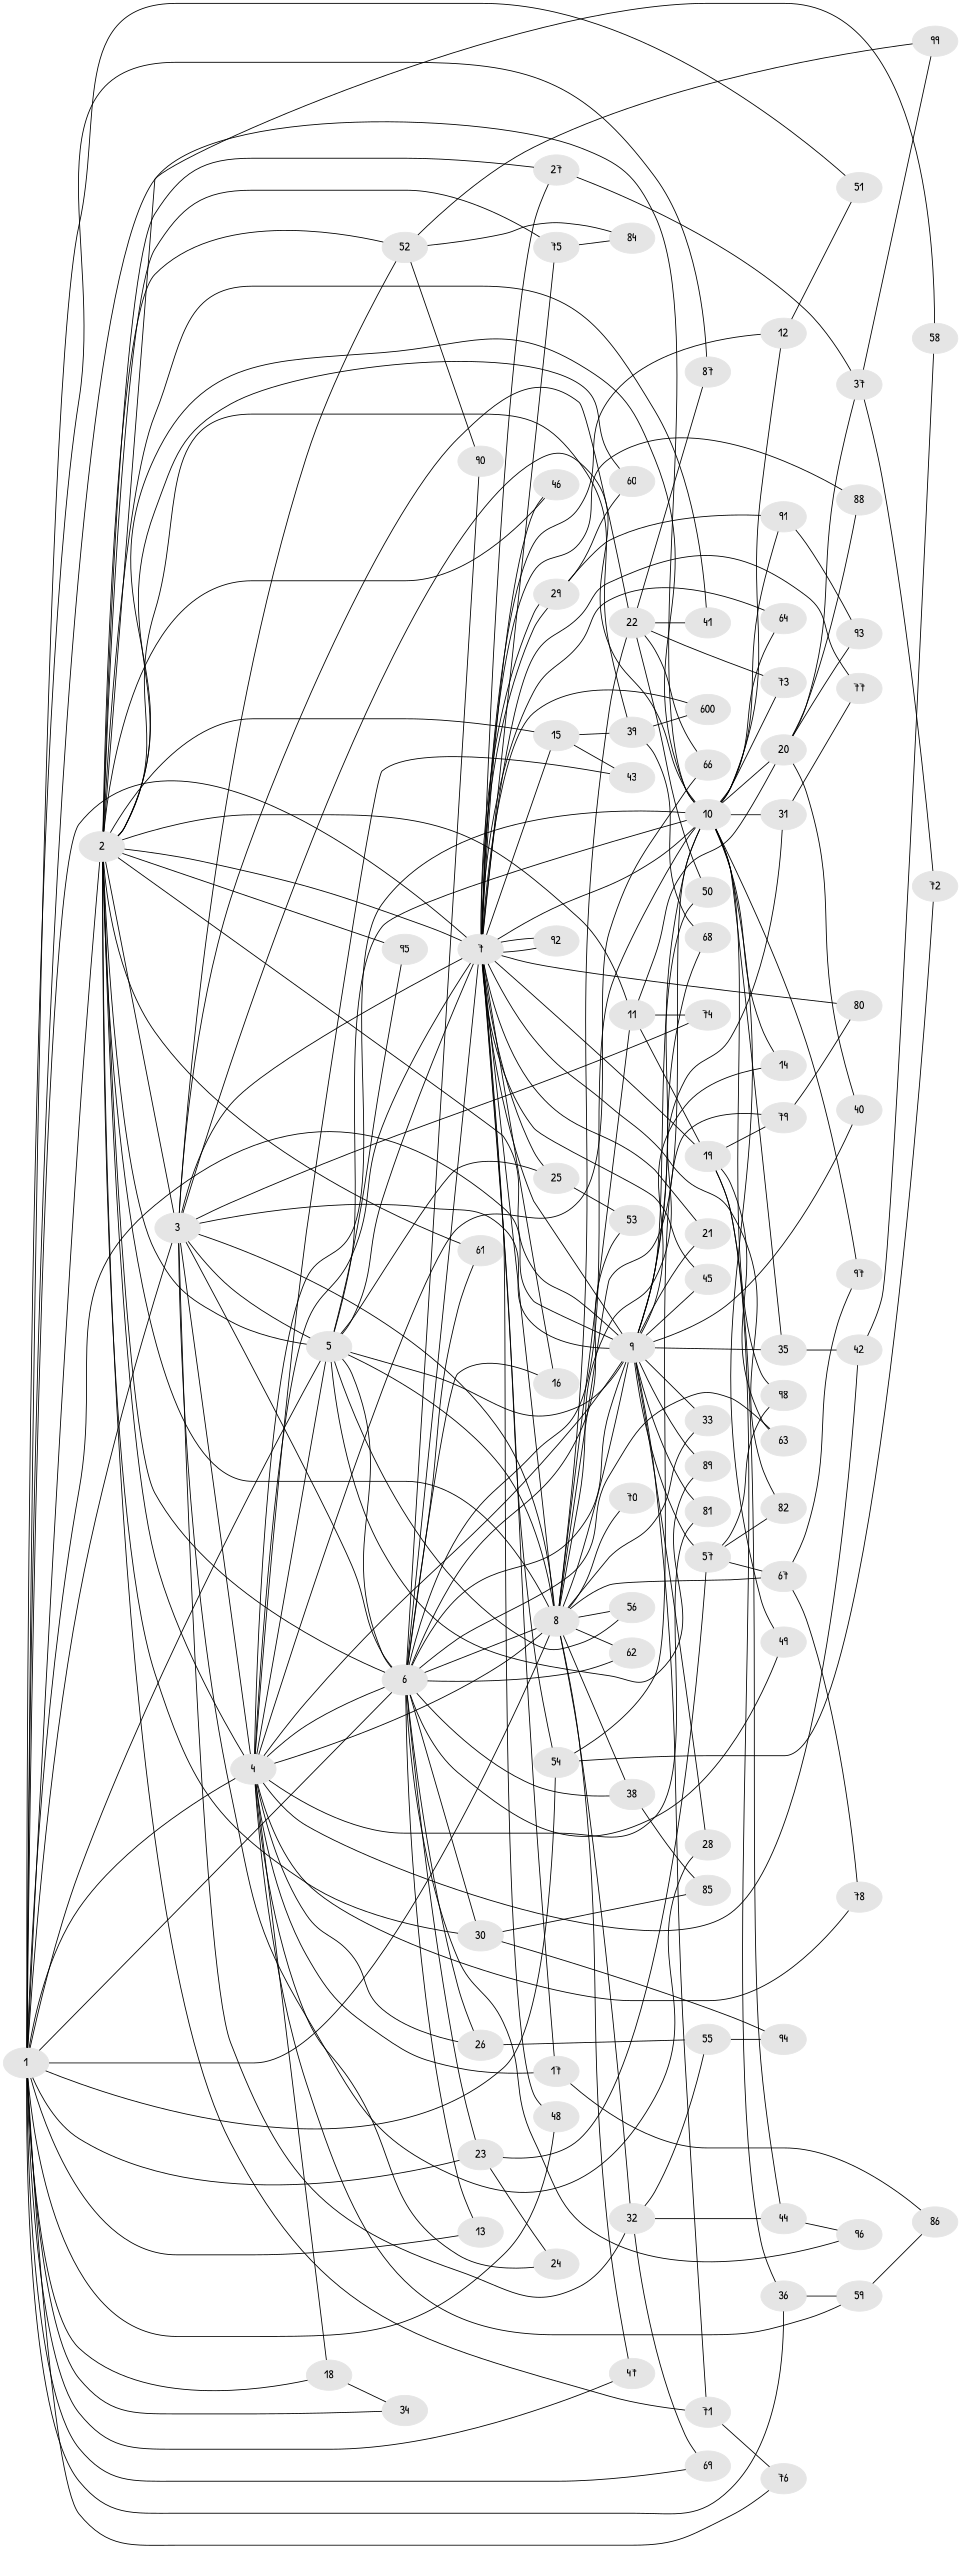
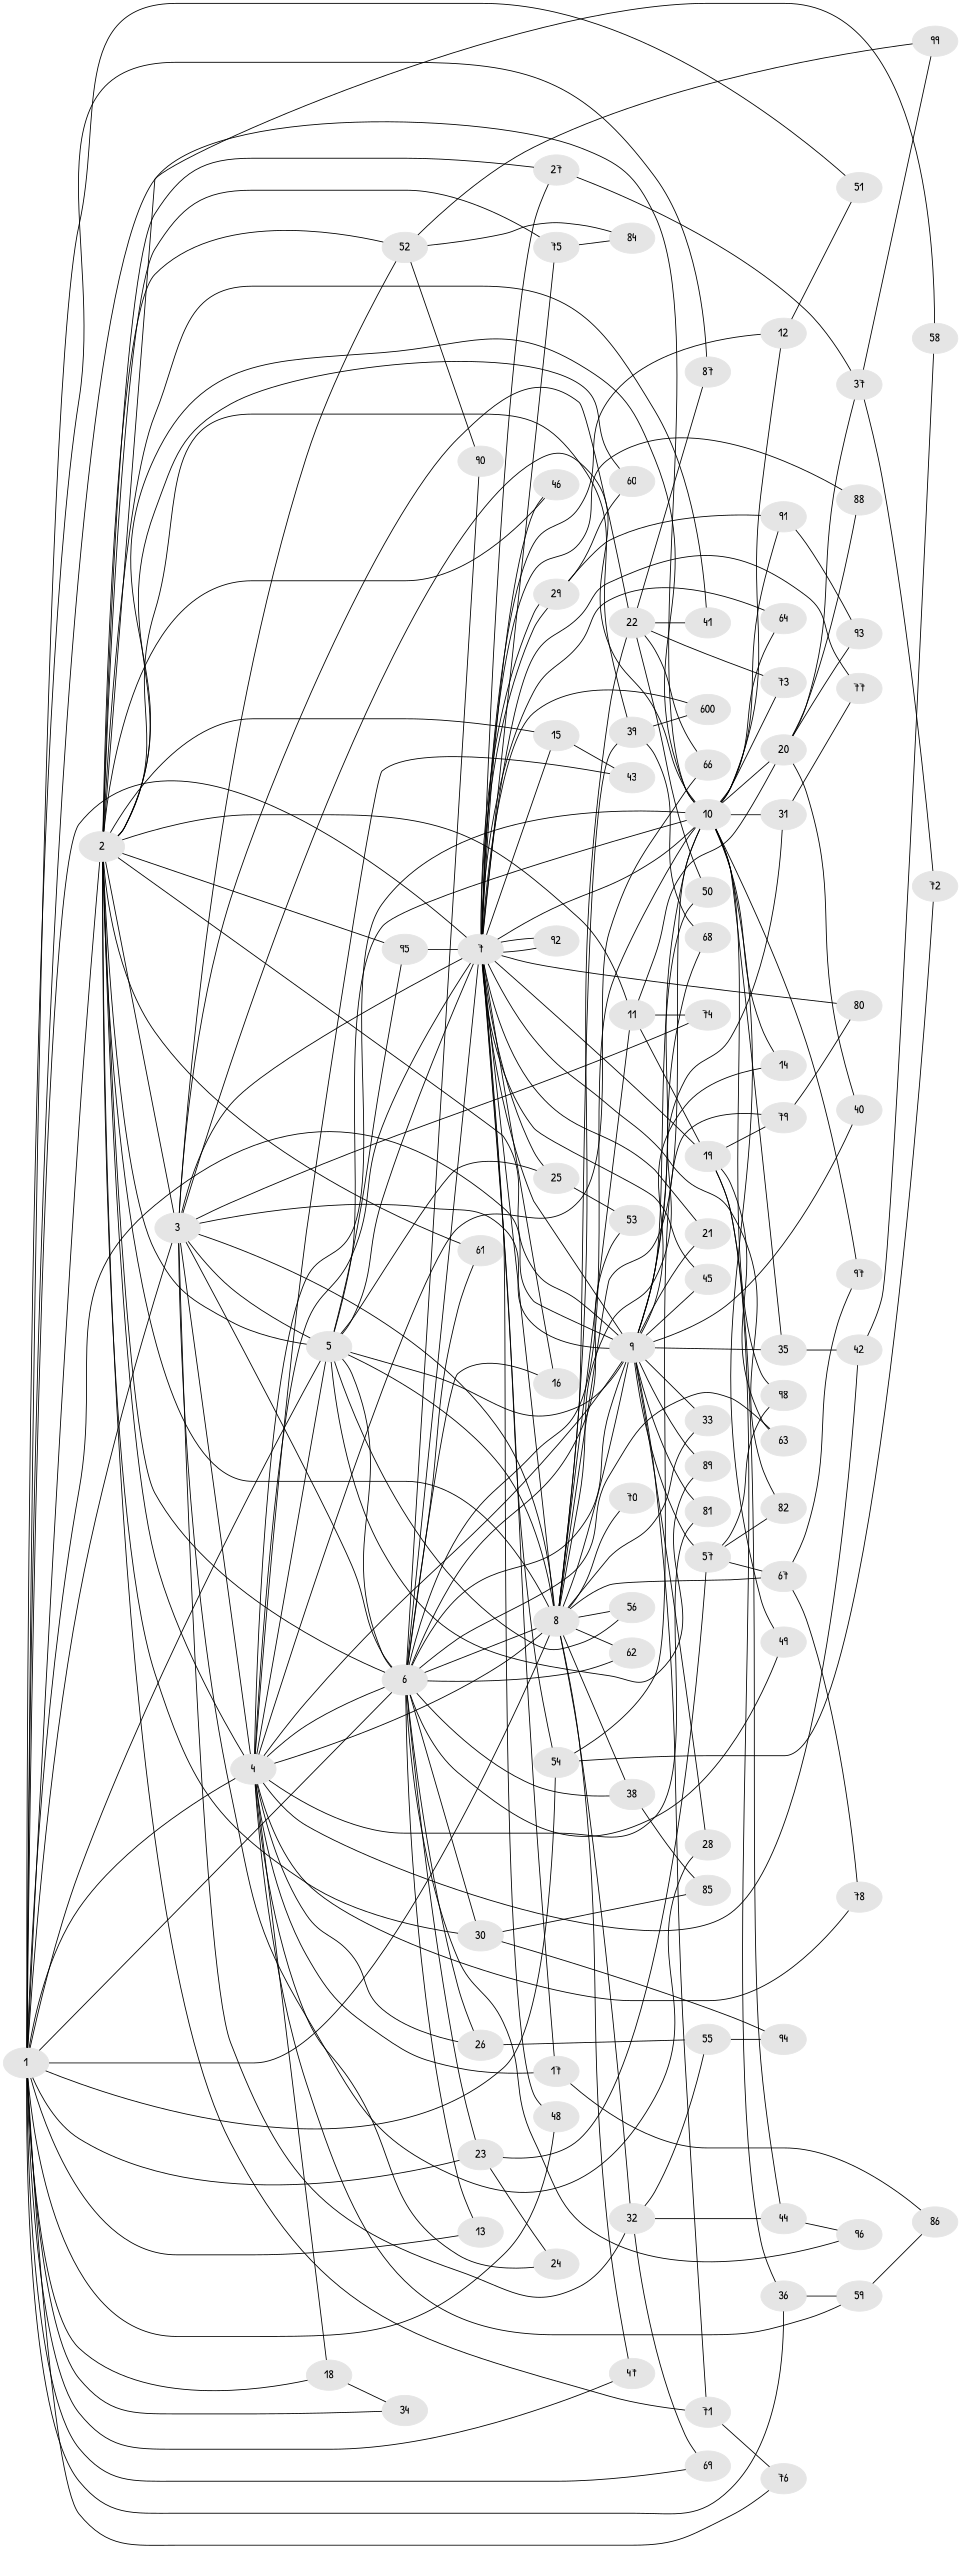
(594, 734) -> (584, 1173)
(288, 881) -> (443, 949)
